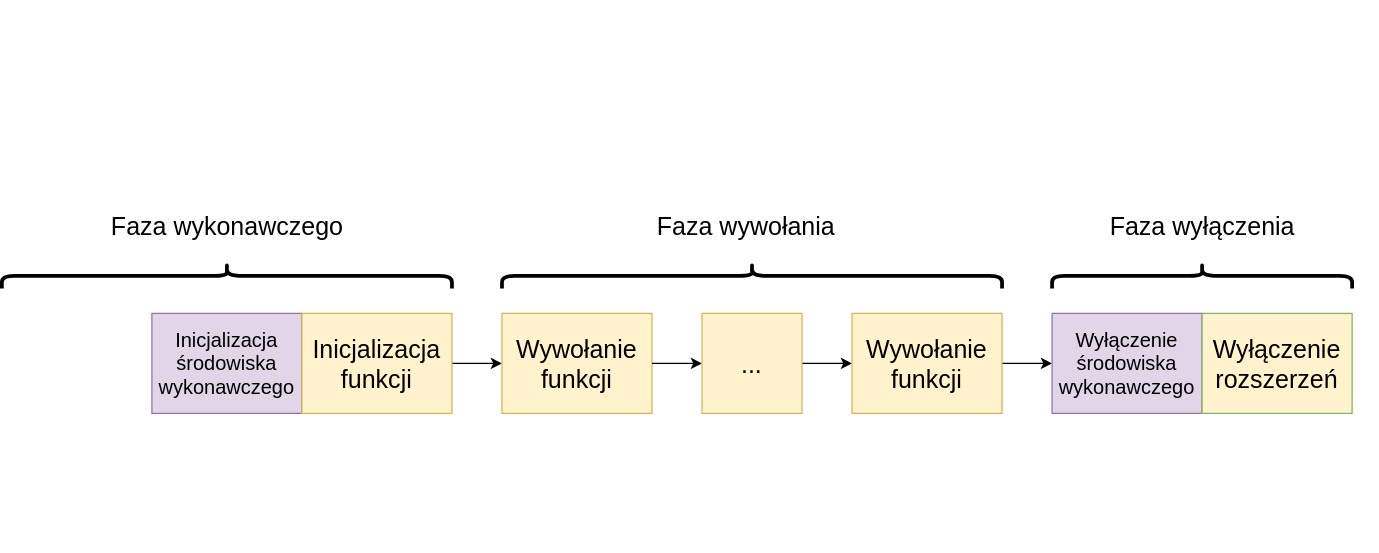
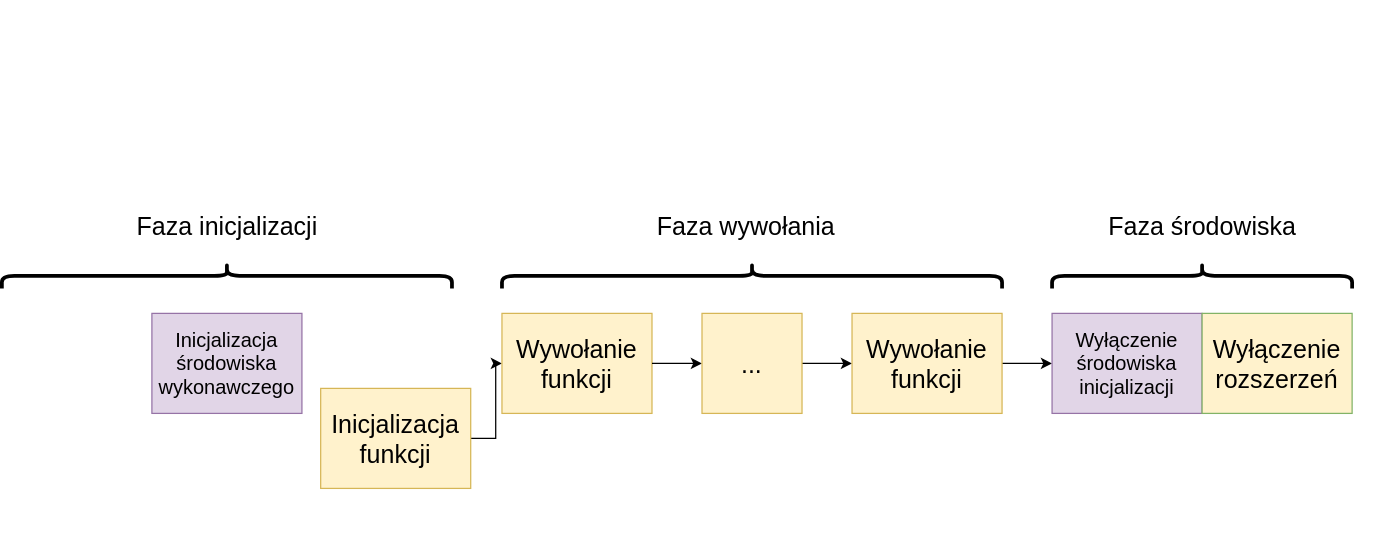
(228, 226) -> (228, 226)
(1203, 226) -> (1203, 226)
(377, 363) -> (396, 438)
(1127, 363) -> (1127, 363)
